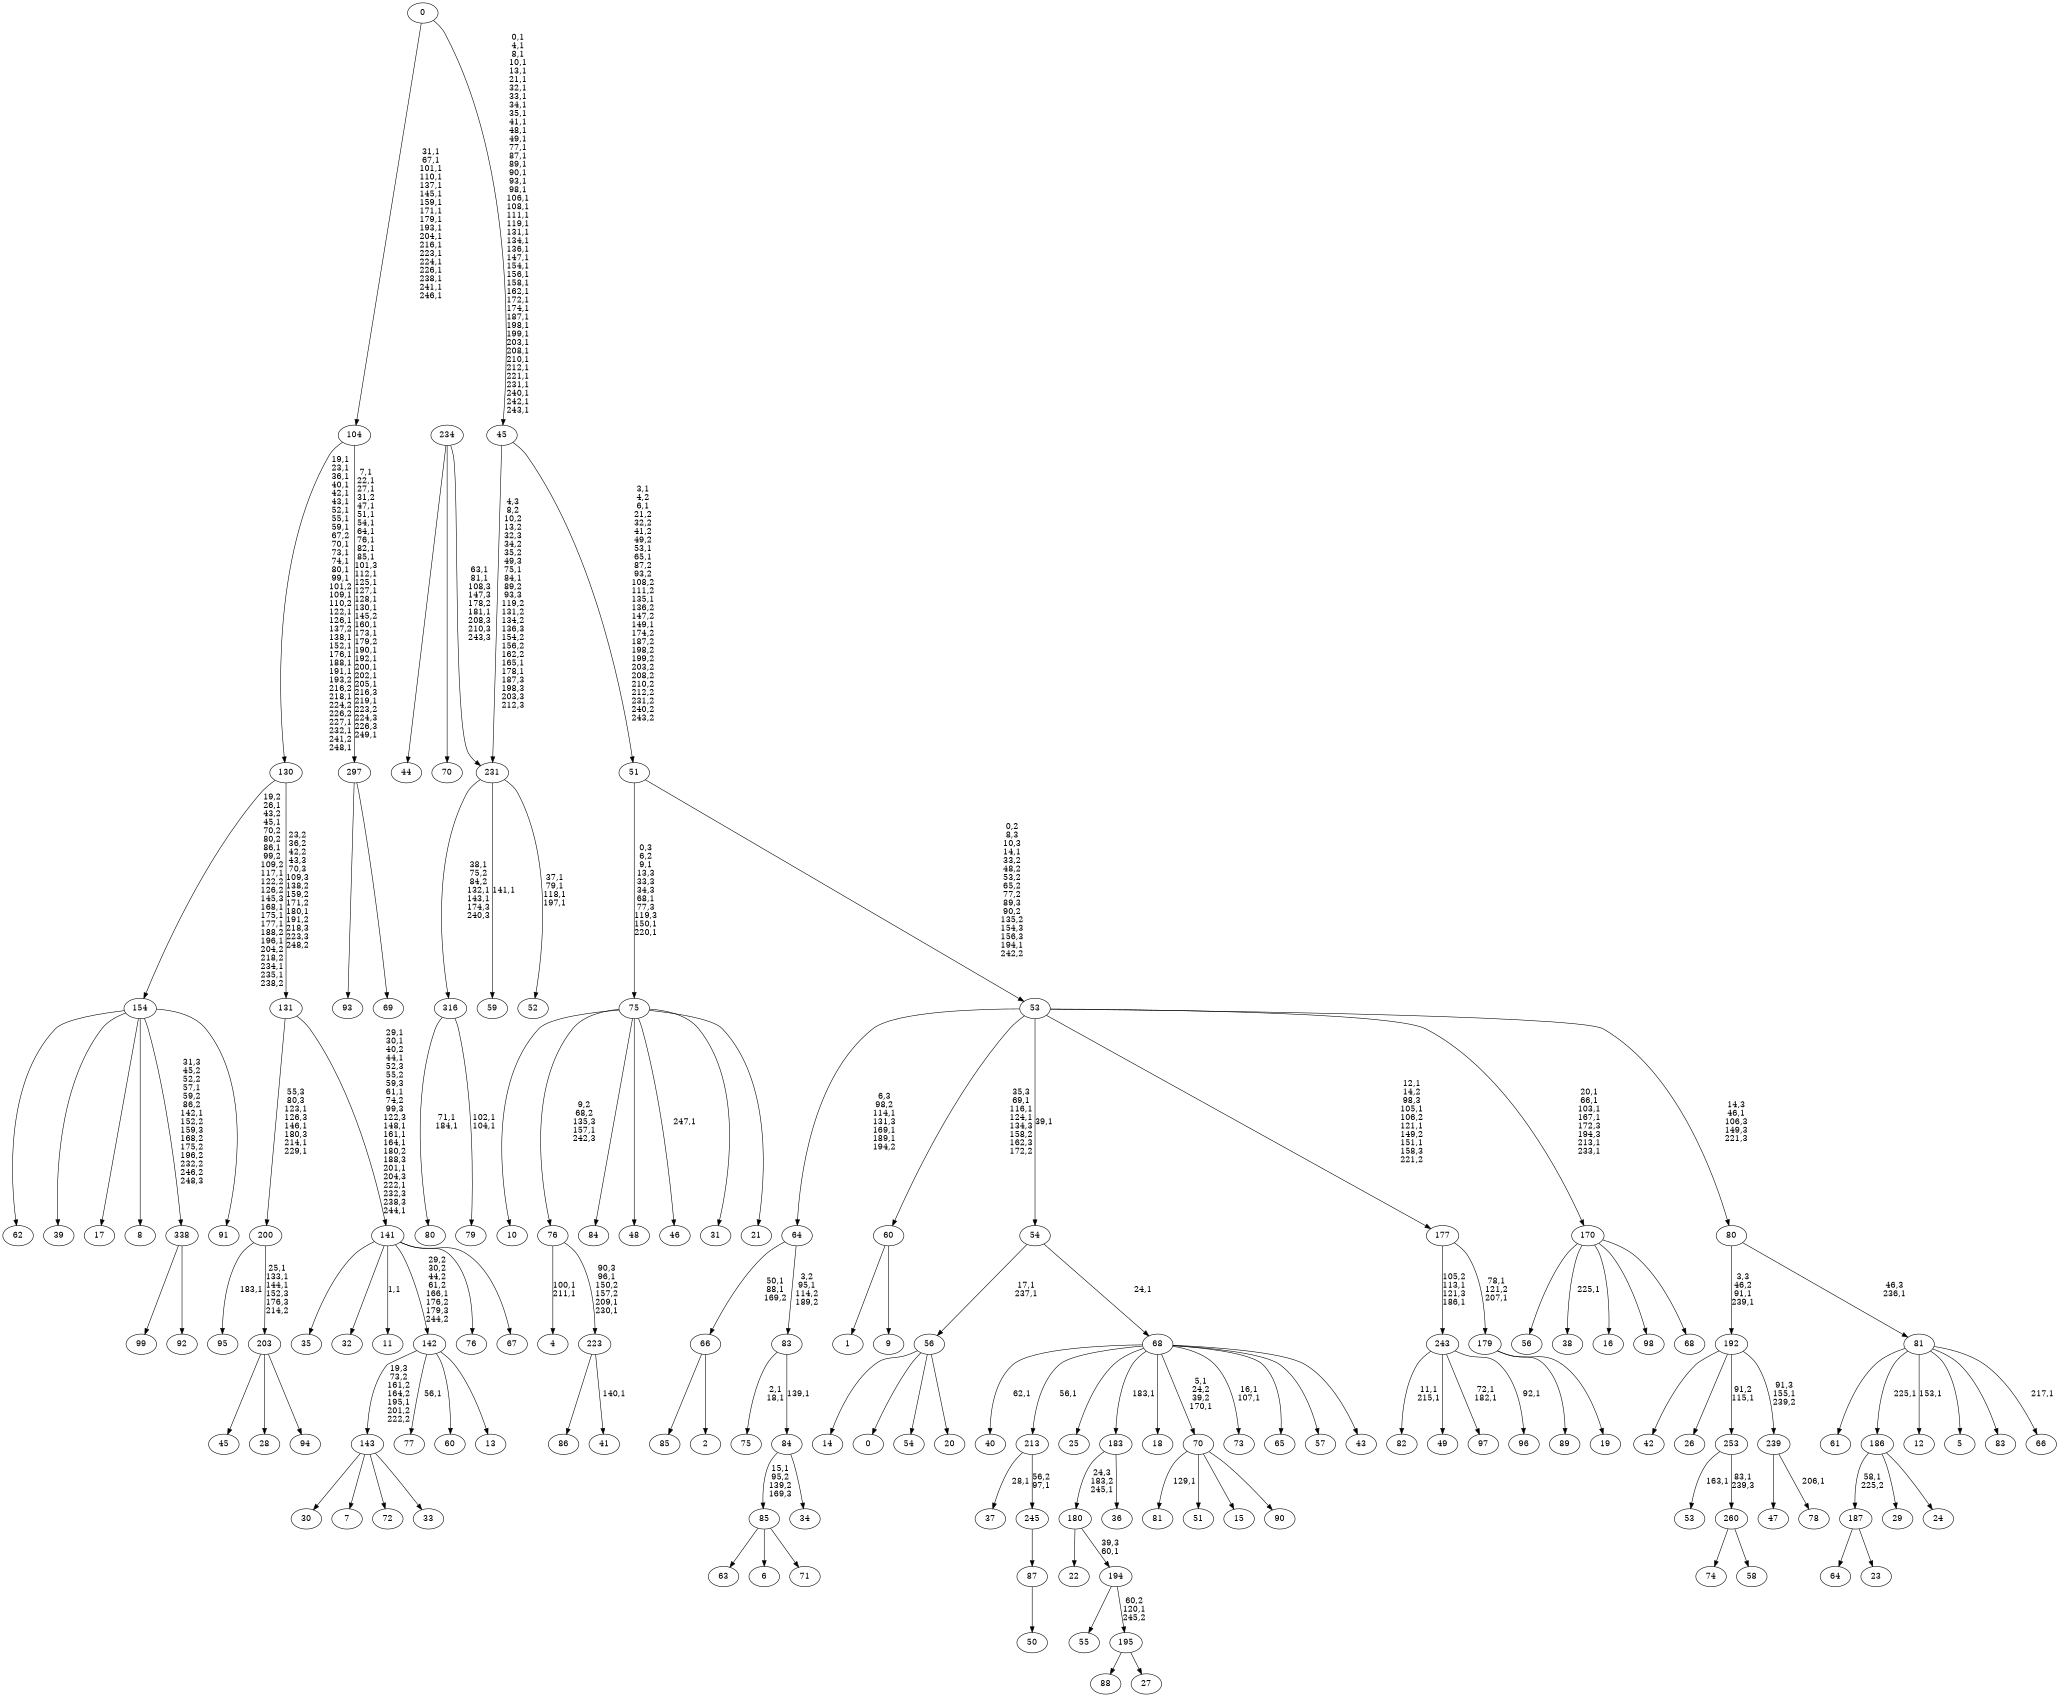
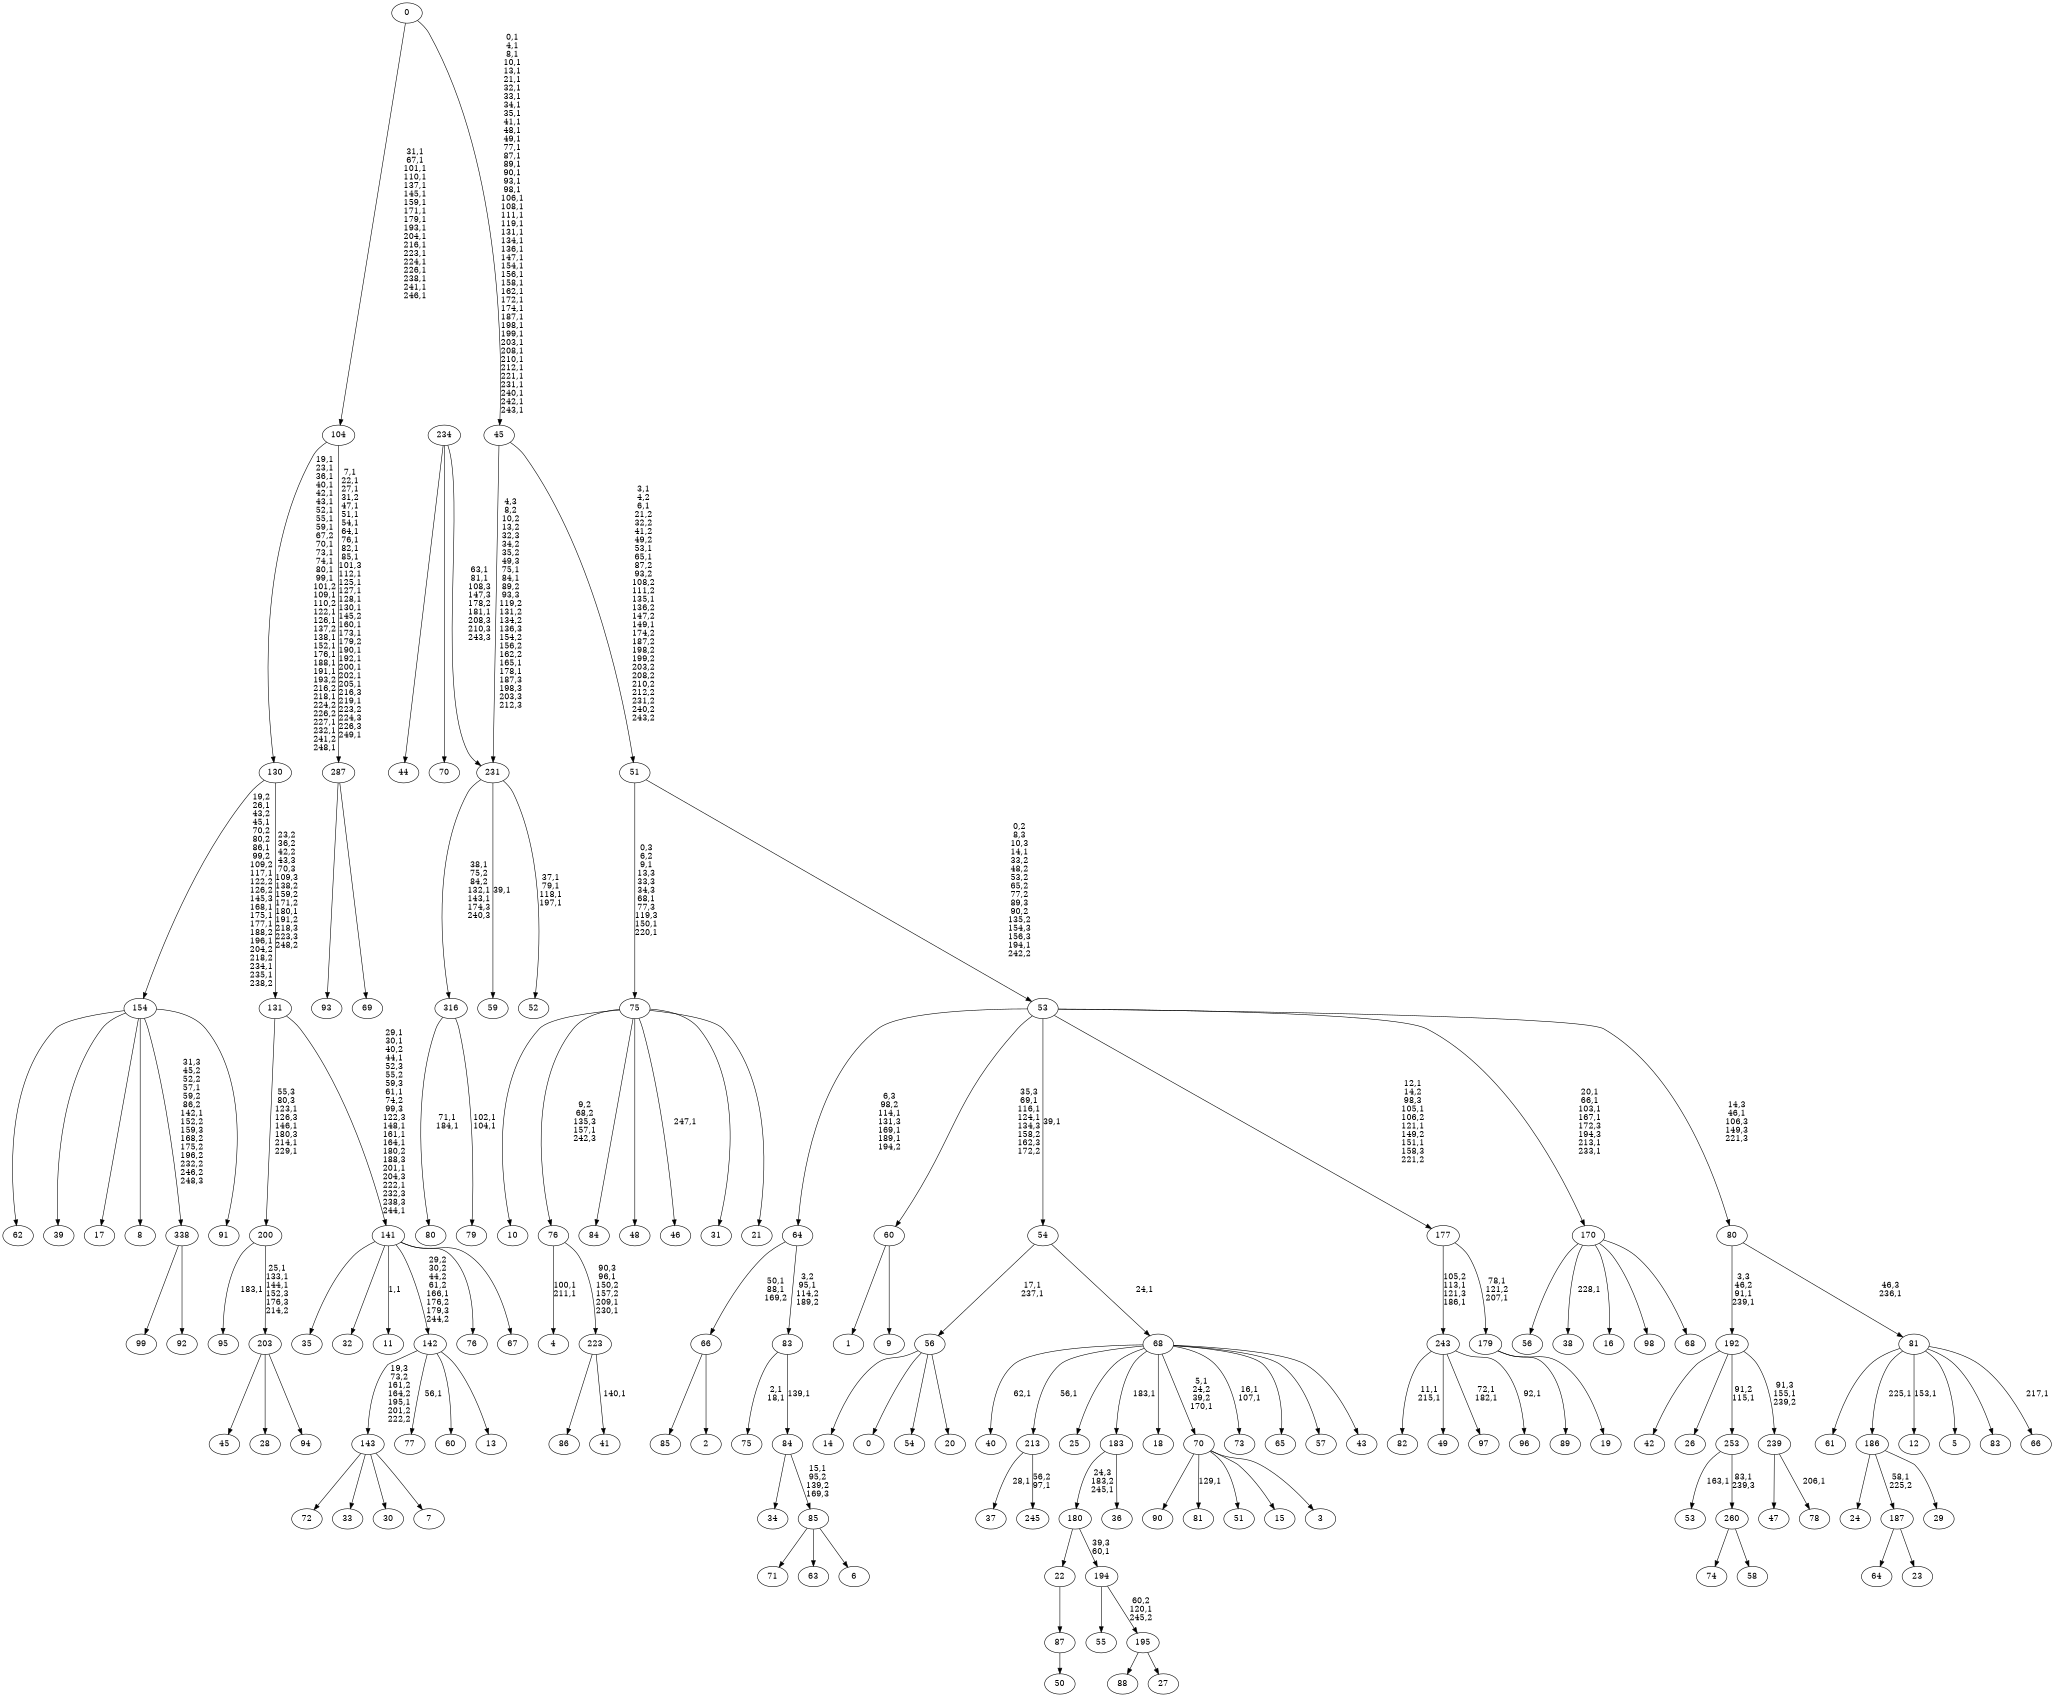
(354, 773) -> (339, 773)
(504, 891) -> (502, 891)
(1589, 1290) -> (1589, 1290)
none -> (1320, 1519)
(1032, 1545) -> (1060, 1607)
